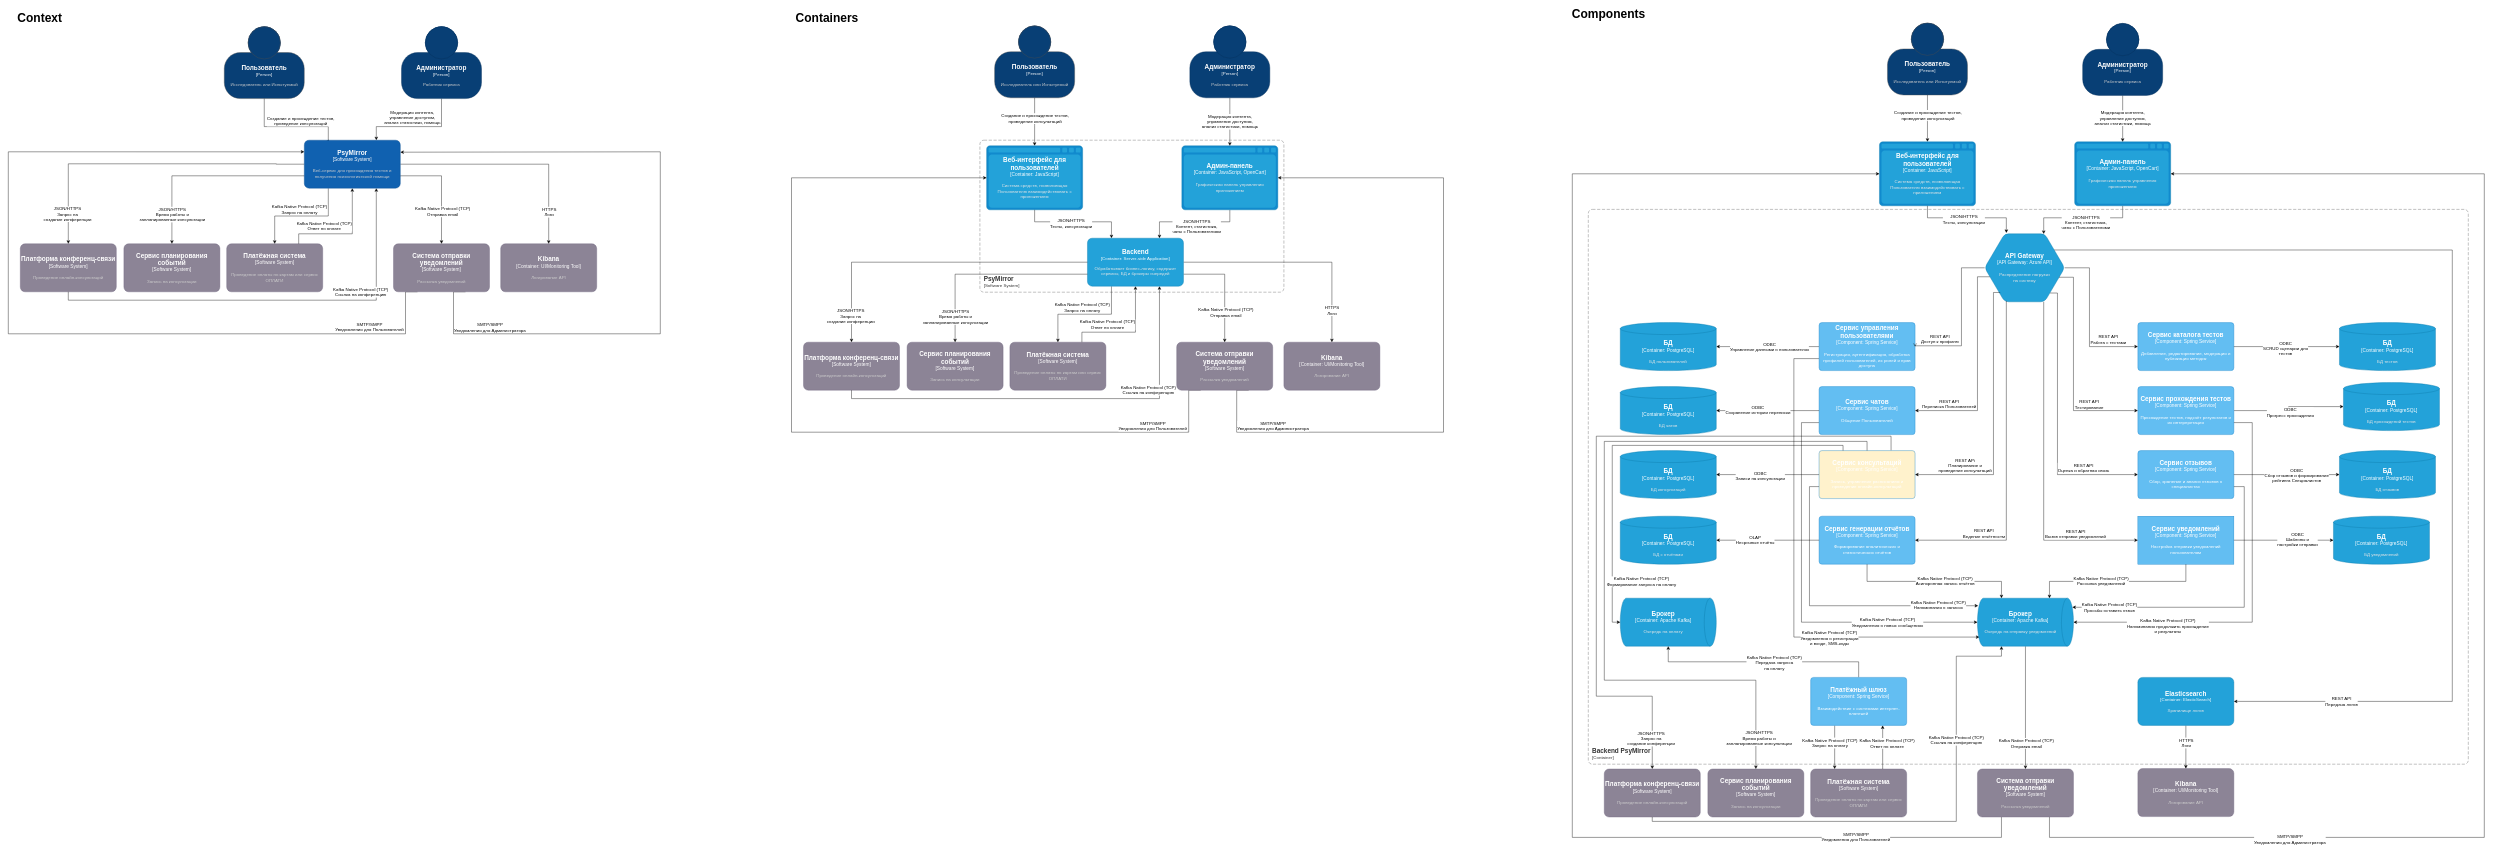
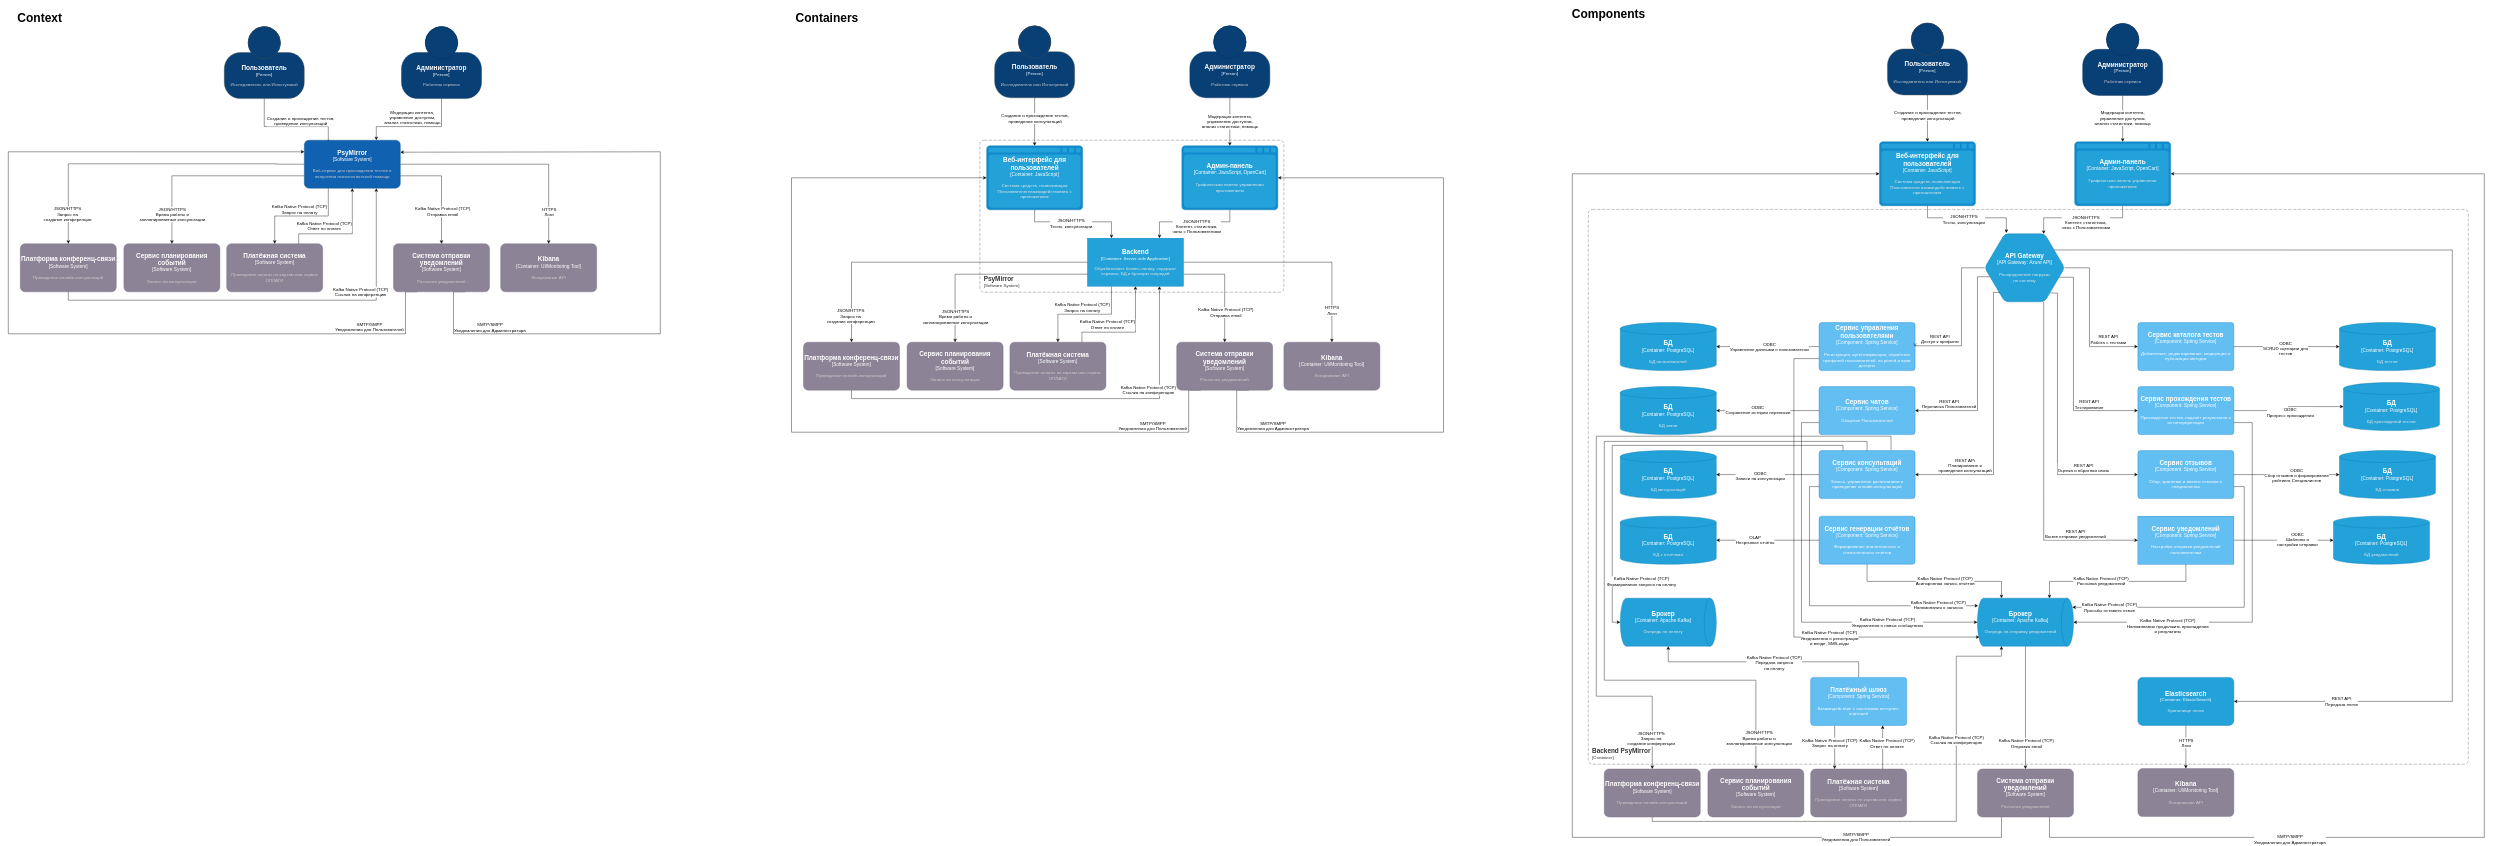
(1135, 262) -> (1135, 262)
(1867, 475) -> (1867, 475)
(2006, 536) -> none
